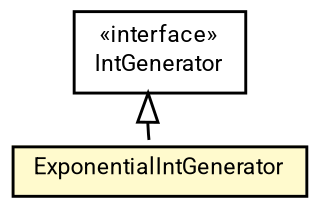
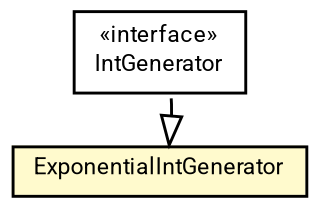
(148, 134) -> (172, 104)
